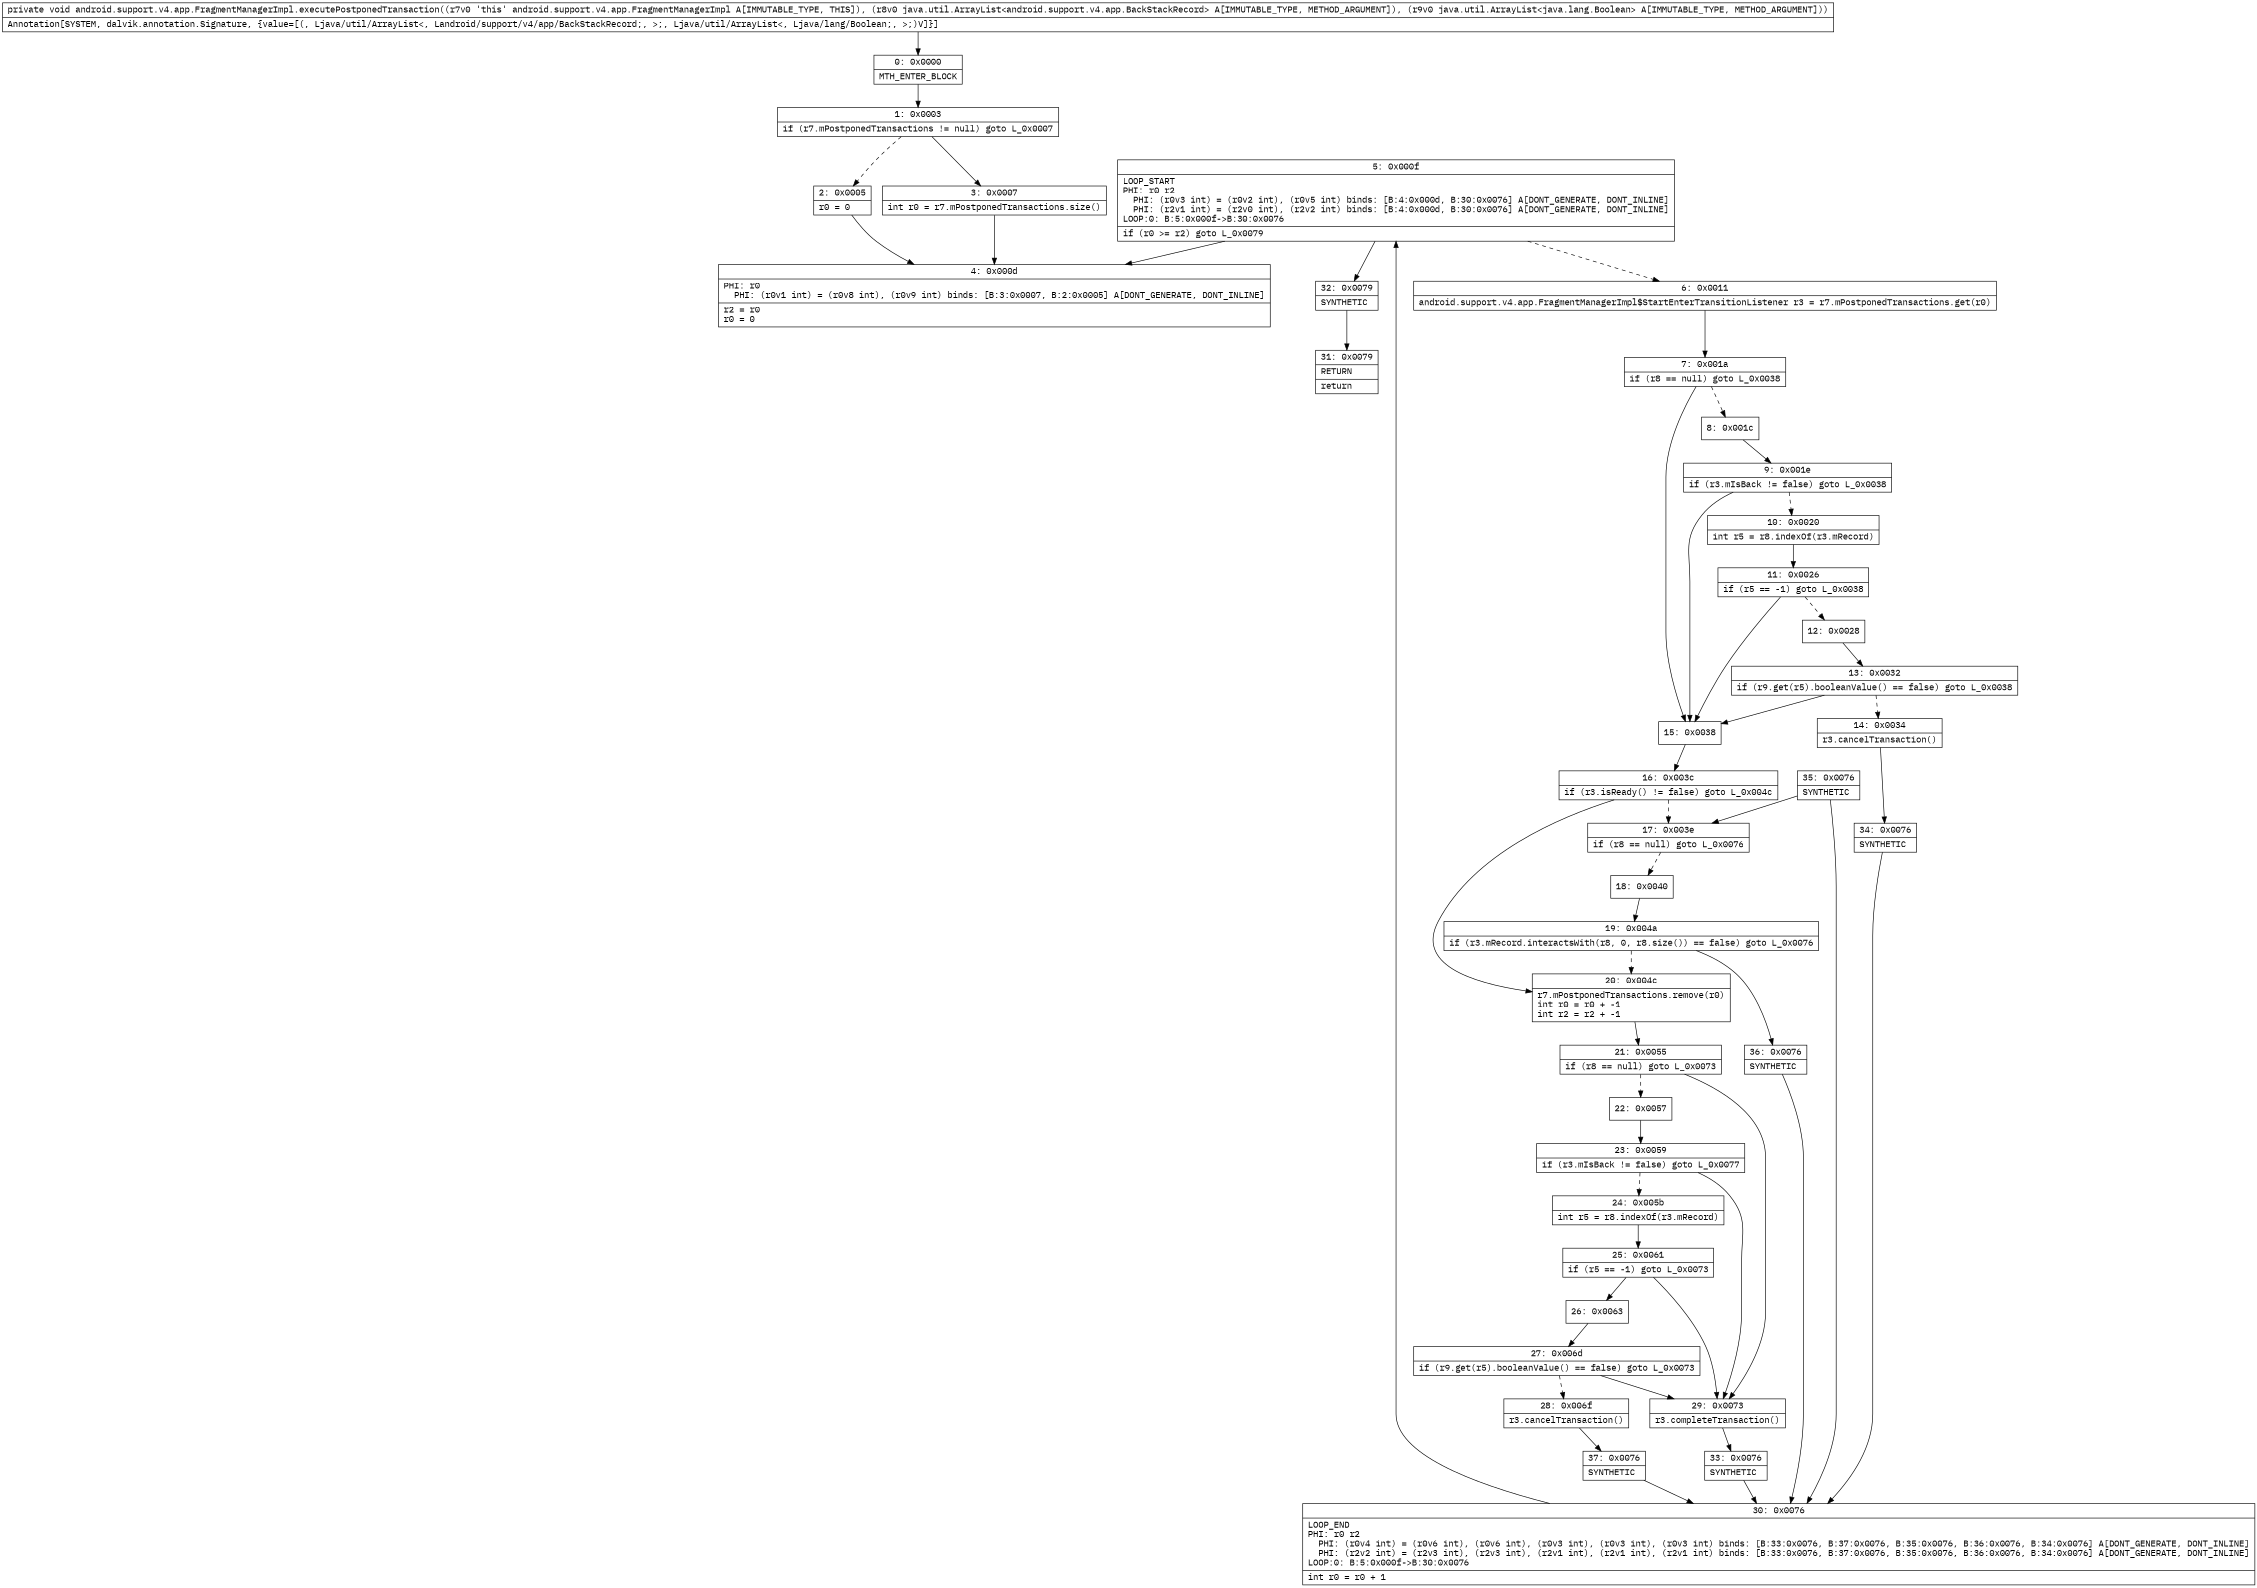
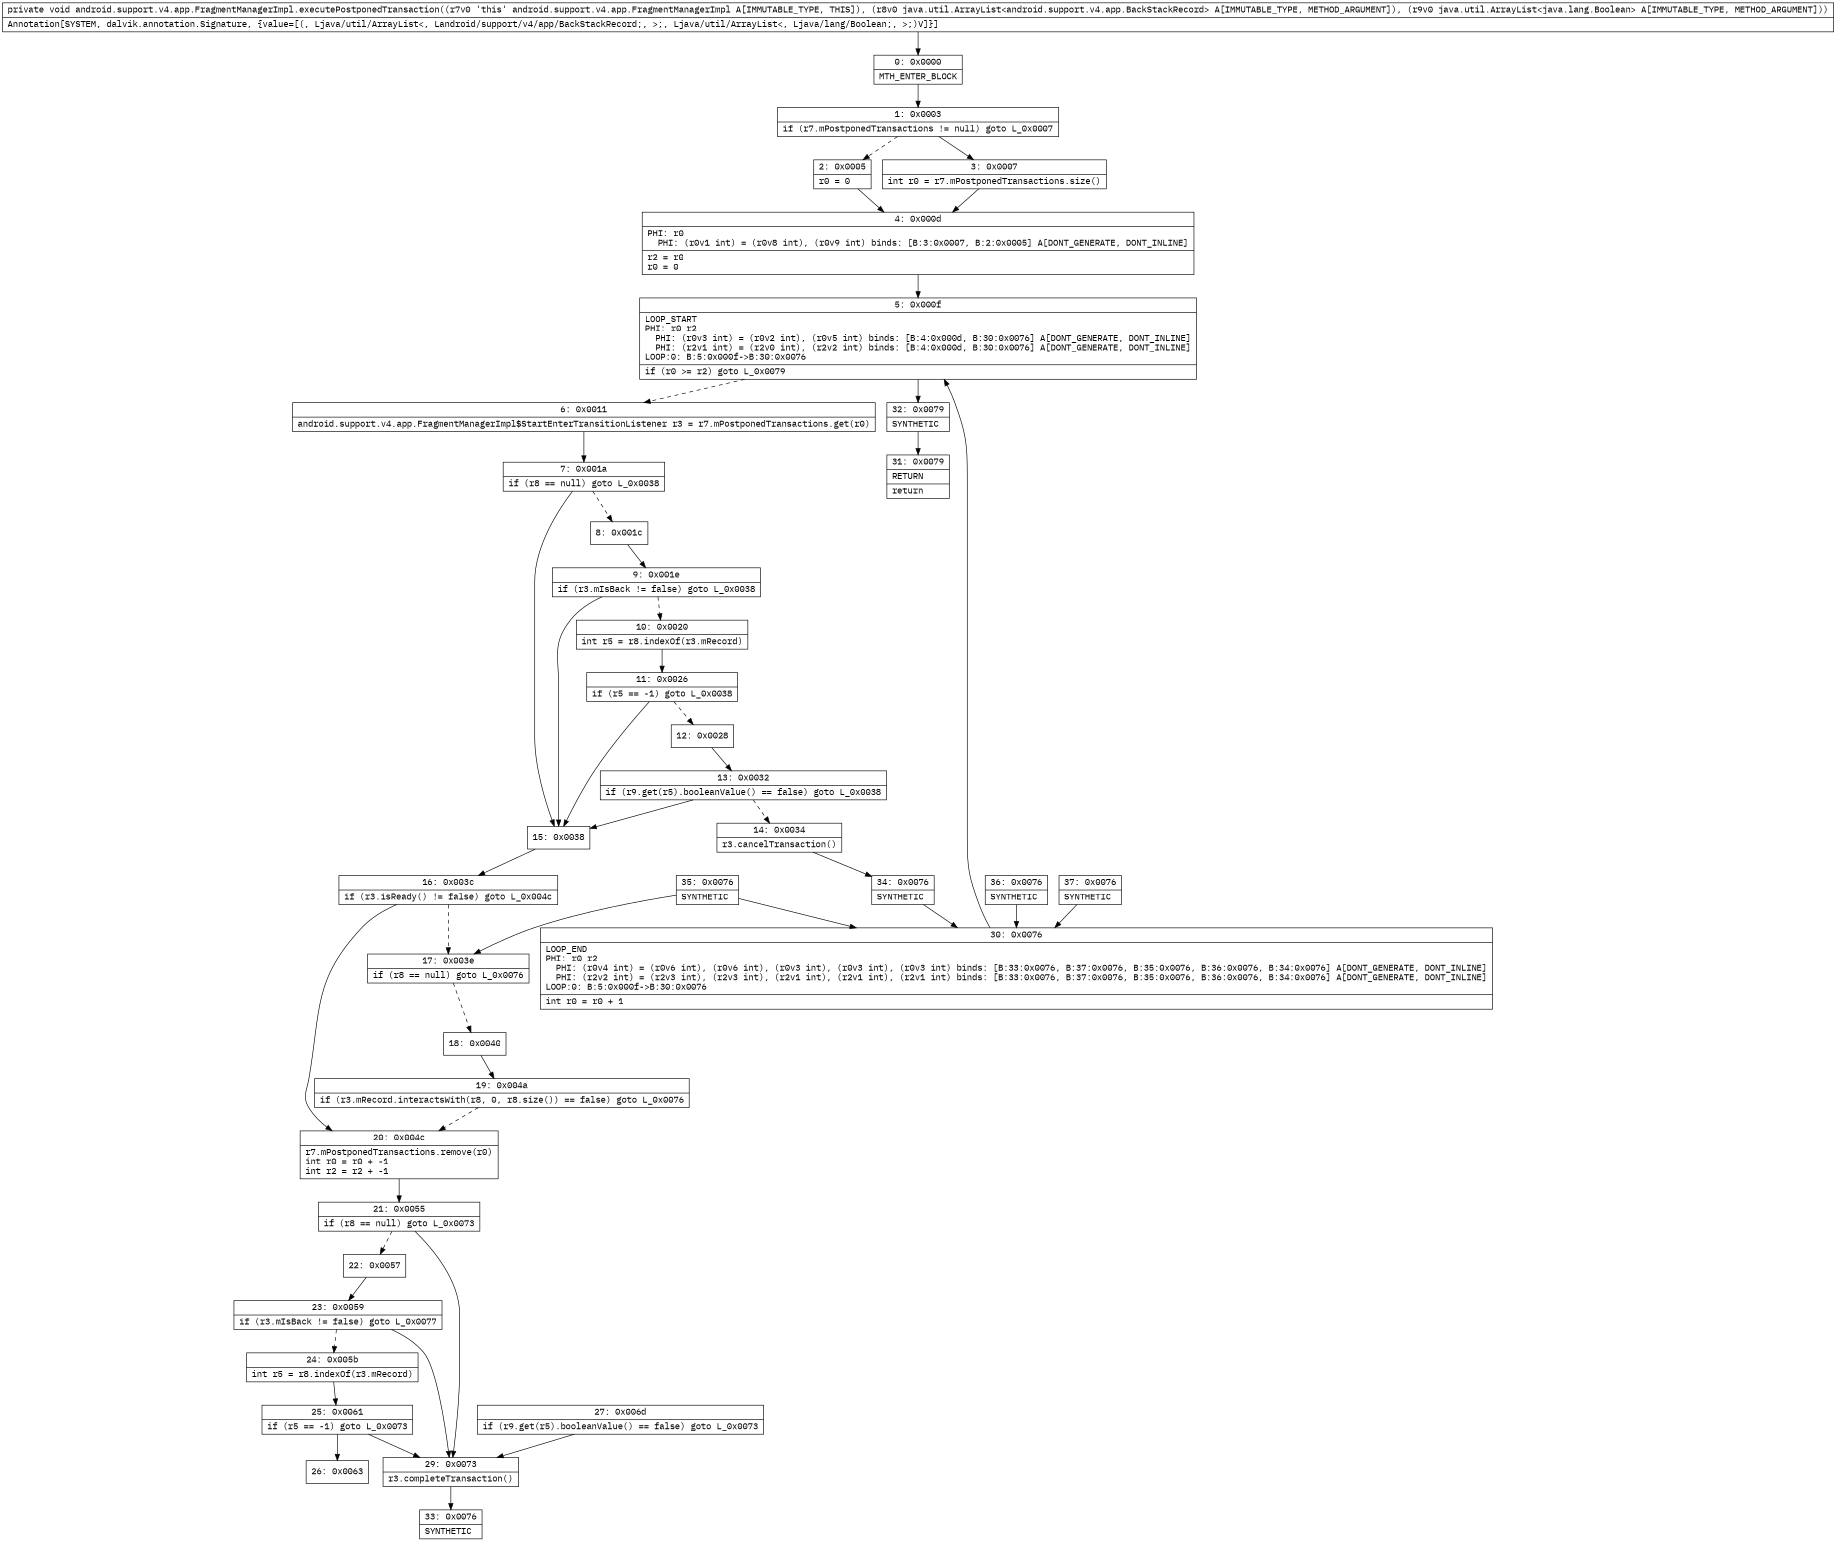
(1178, 252) -> (918, 283)
(1746, 984) -> none
(1580, 1333) -> none
(1566, 1413) -> none
(1749, 1489) -> none
